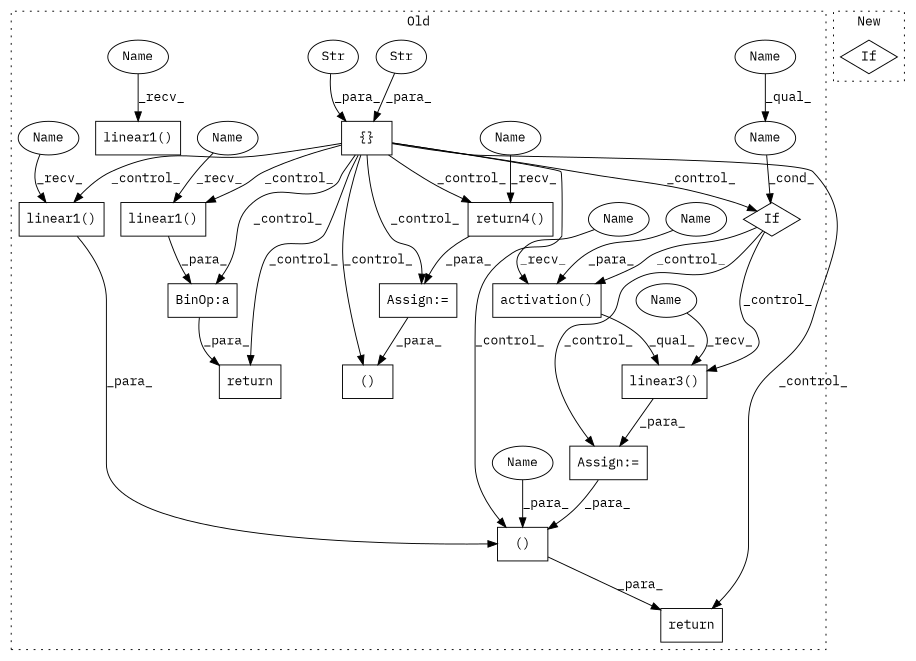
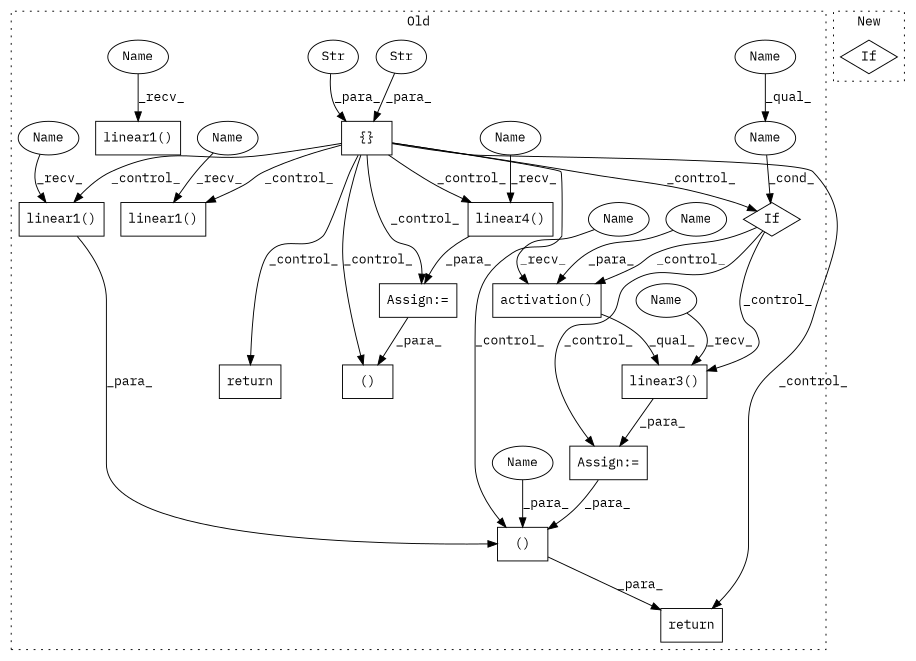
(511, 219) -> (511, 219)
(203, 301) -> none
